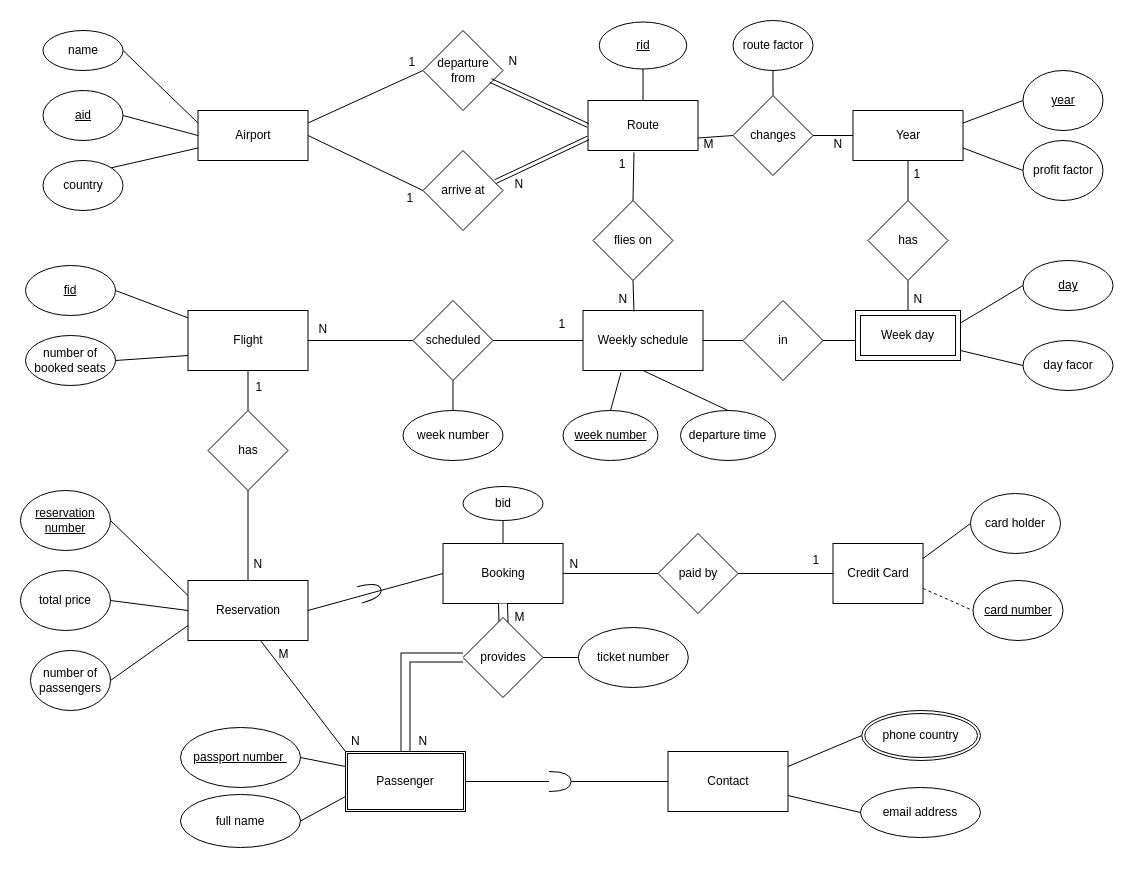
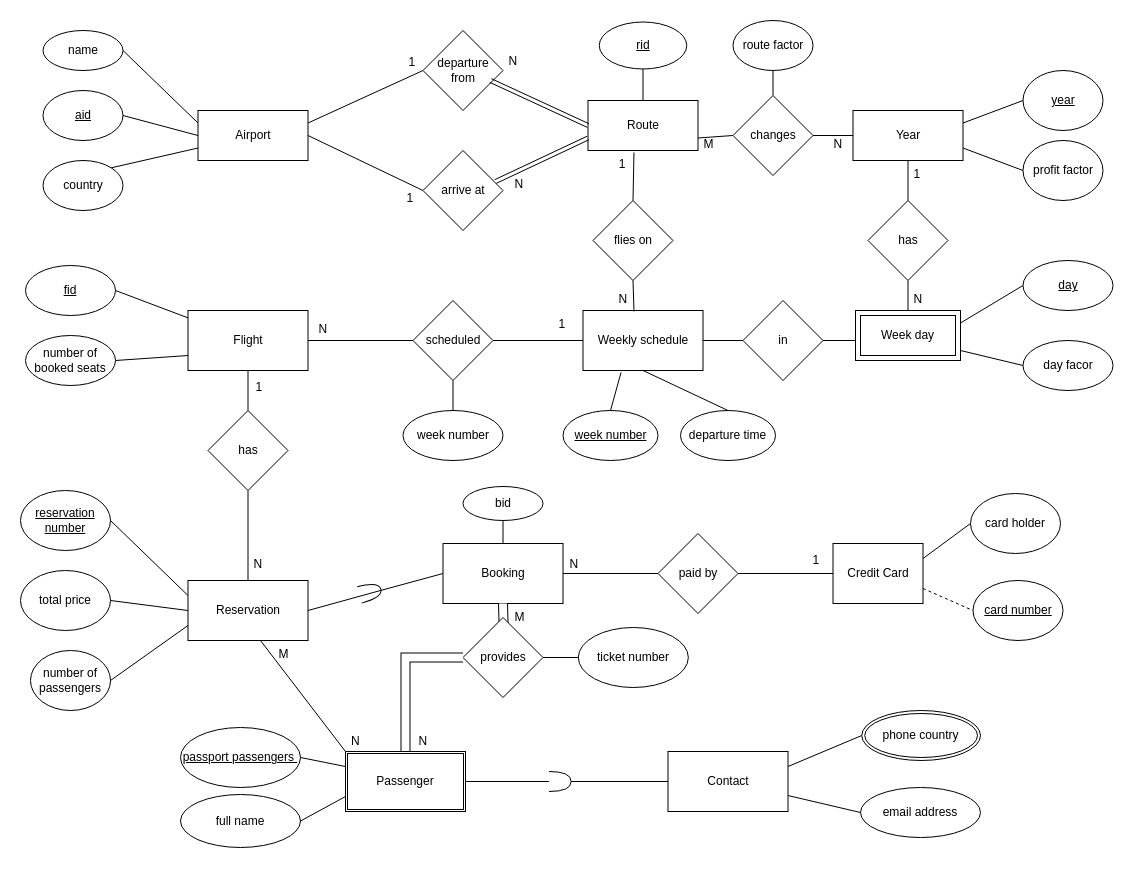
(241, 758) -> (241, 758)
